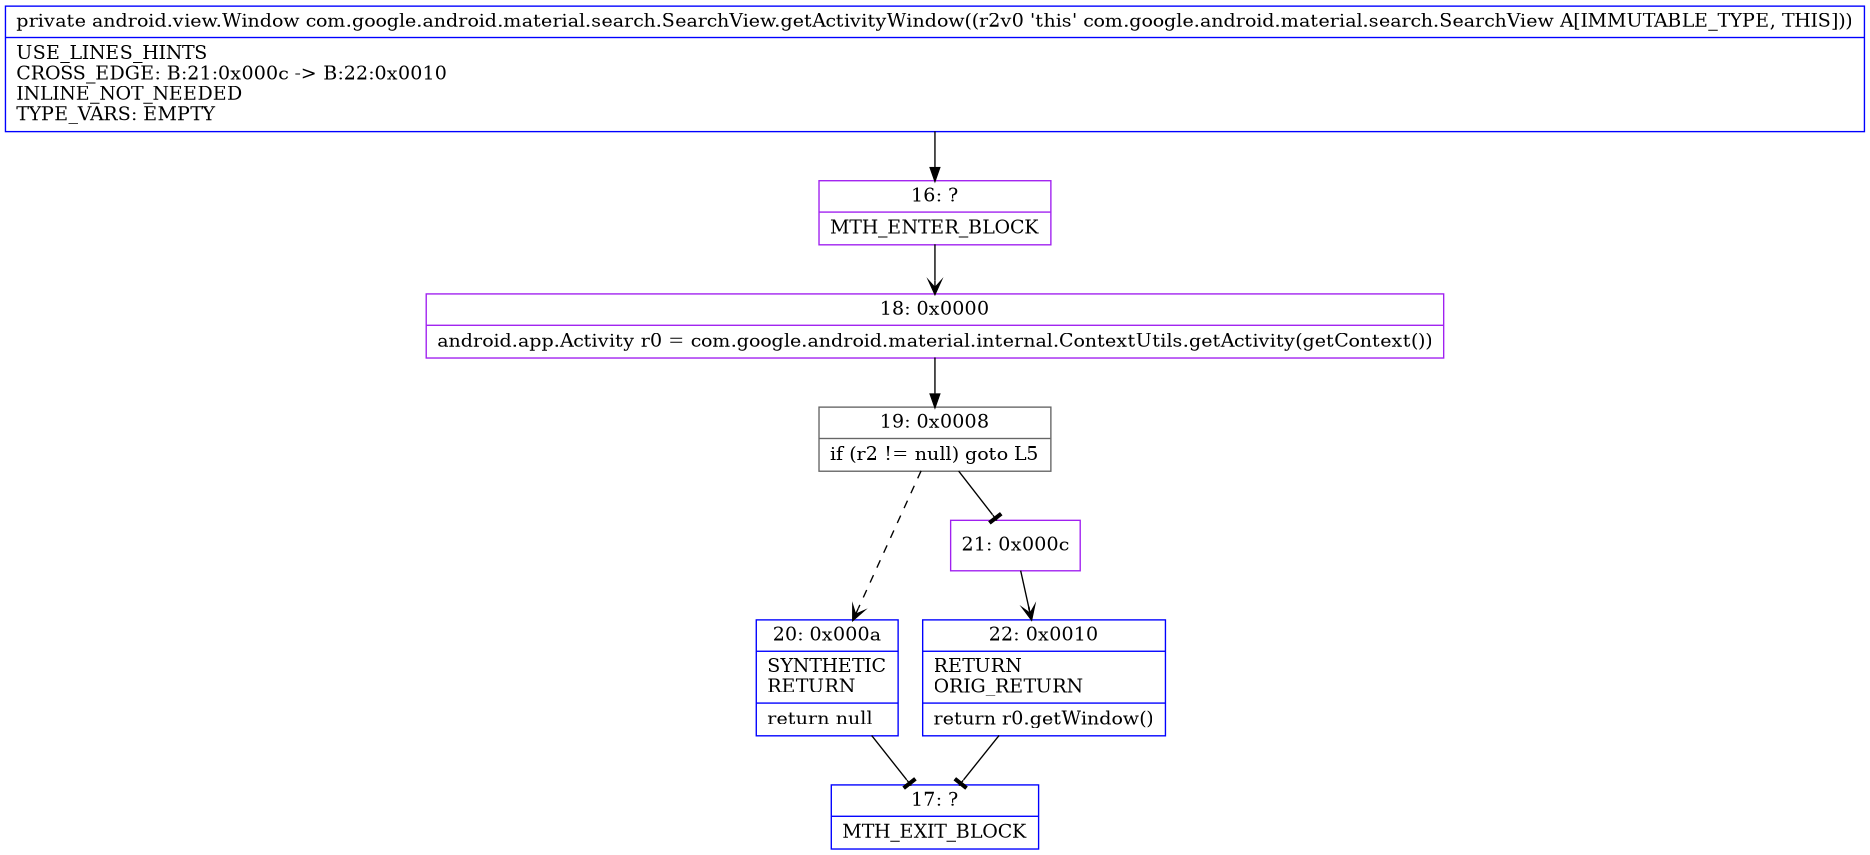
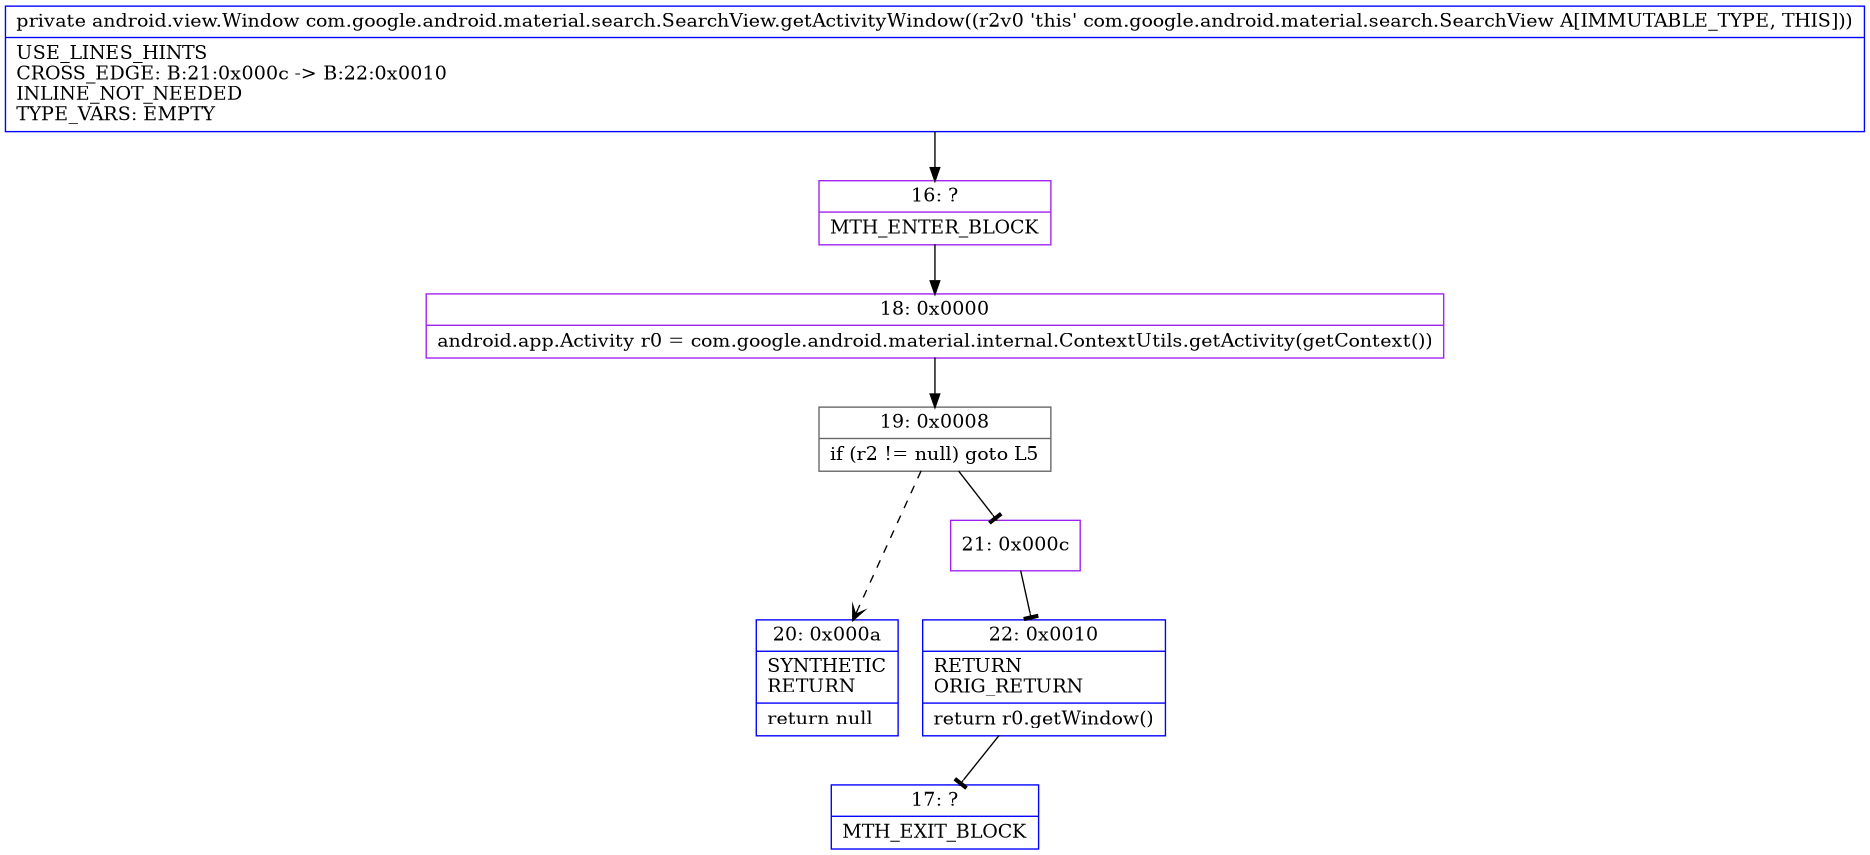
(935, 262) -> (935, 262)
(1025, 592) -> (1025, 592)
(889, 758) -> none
